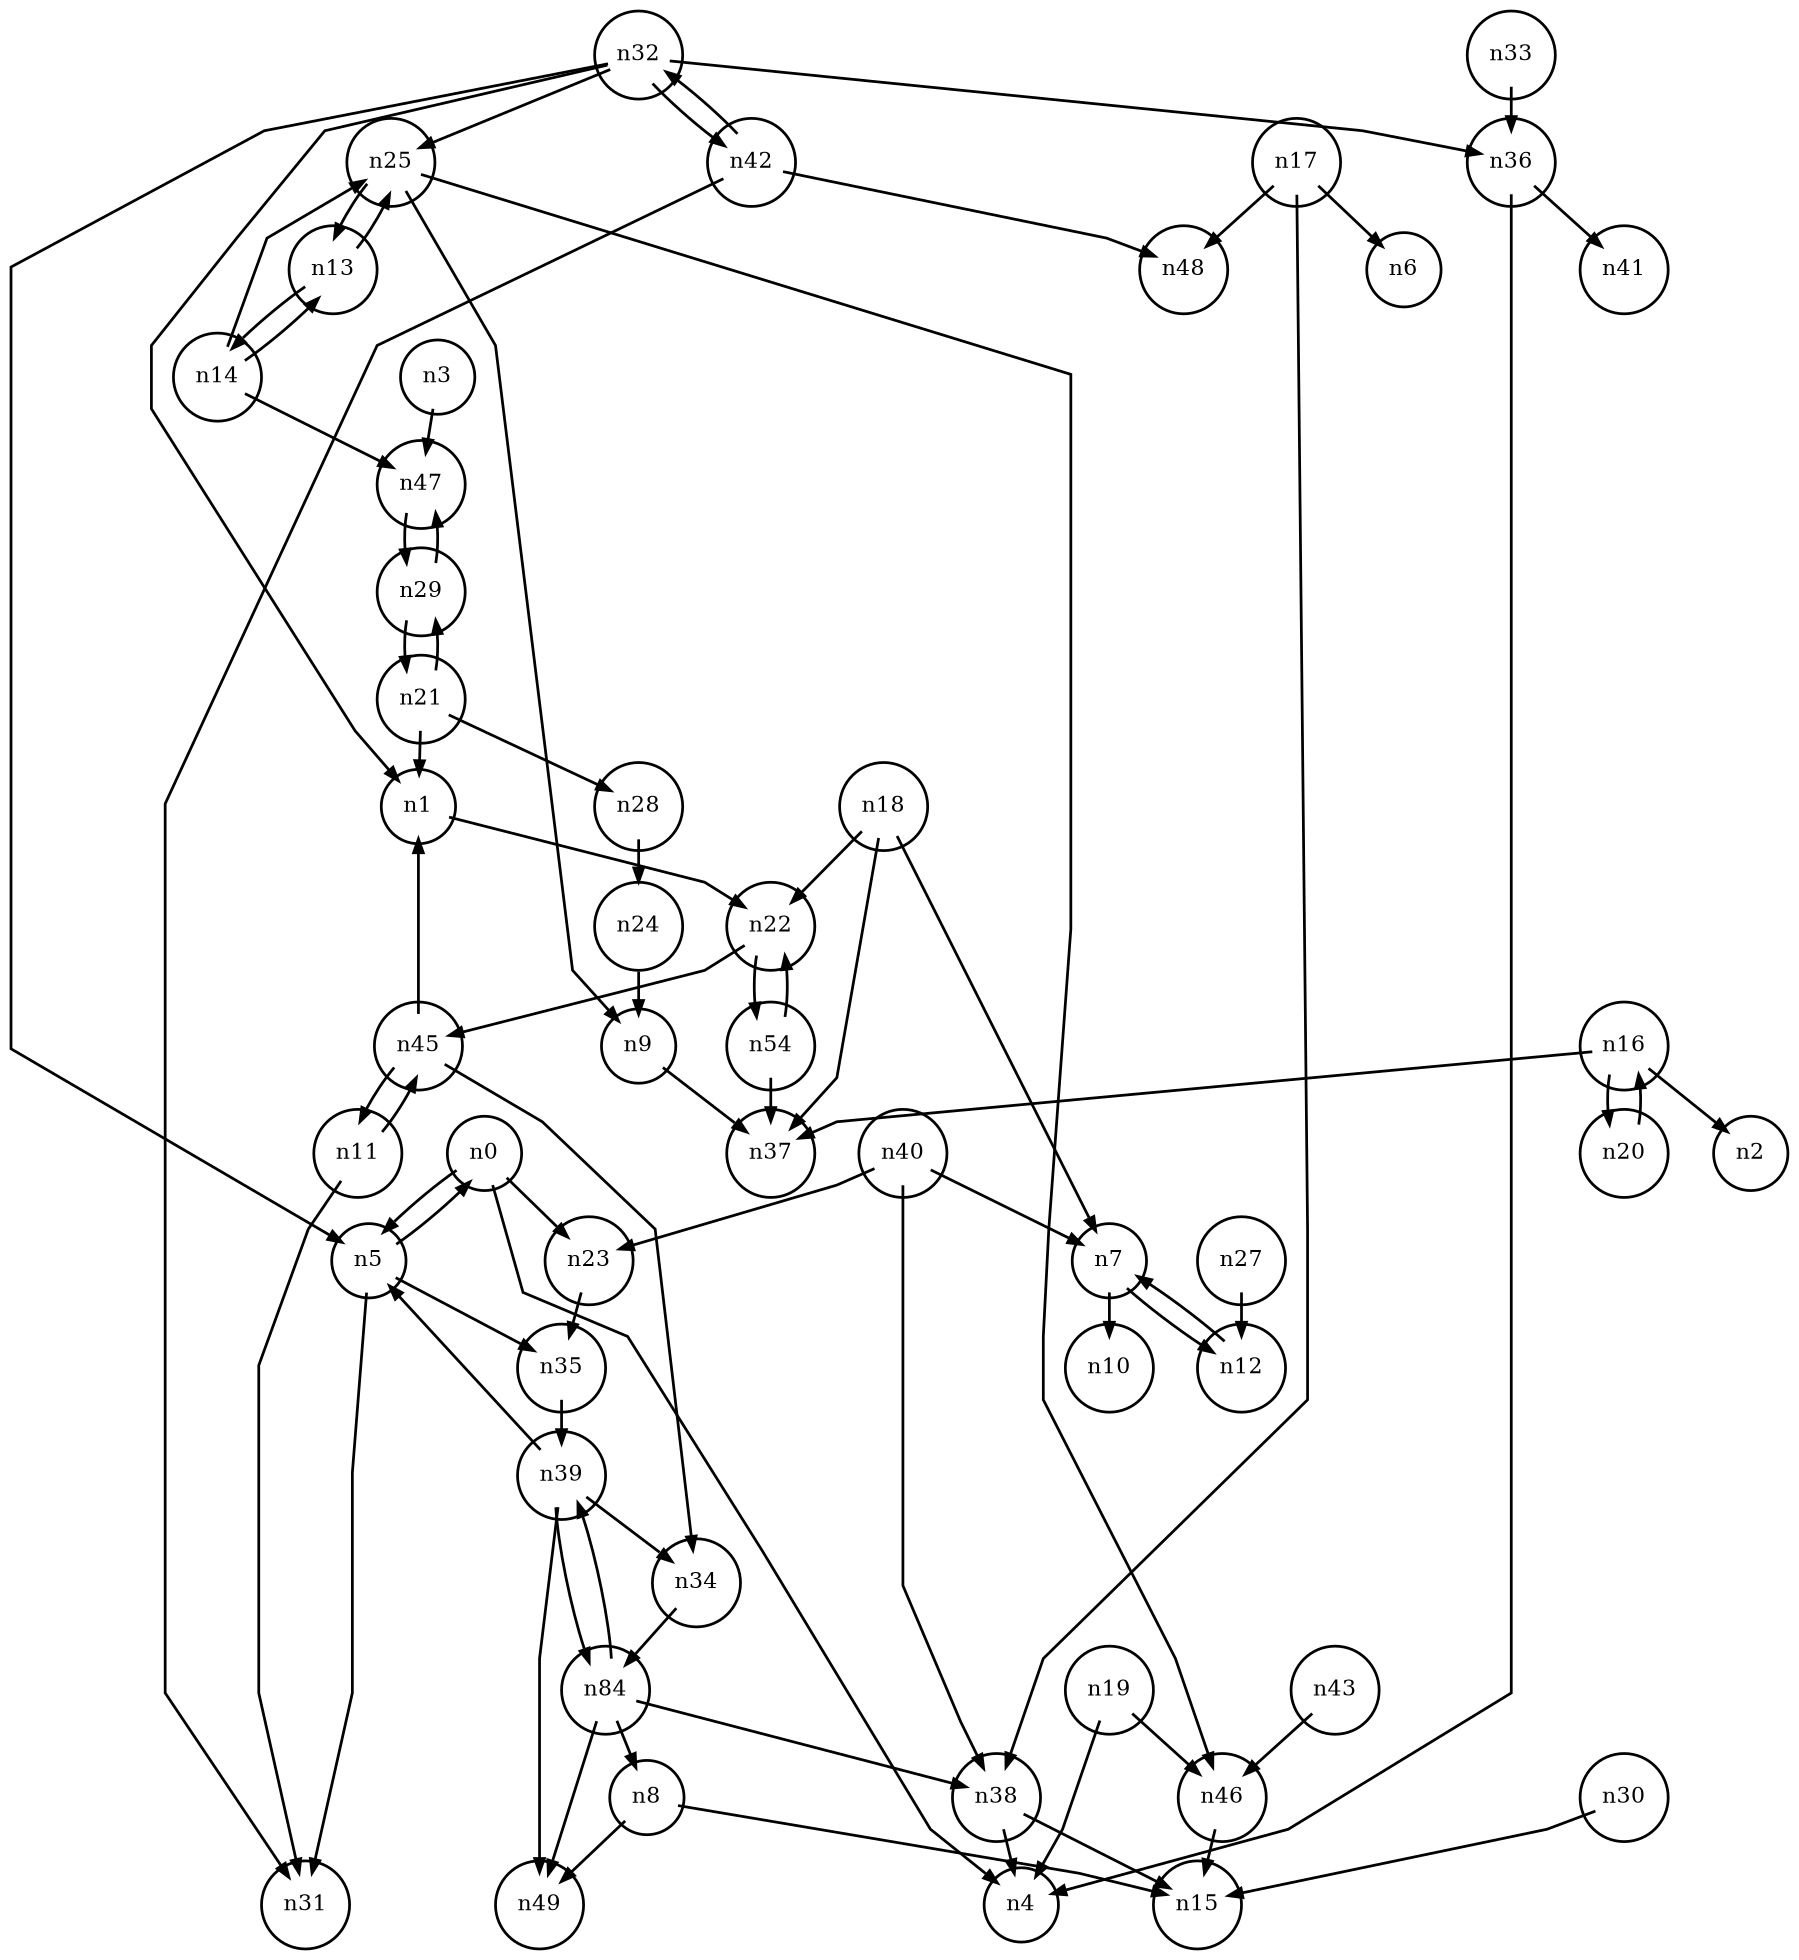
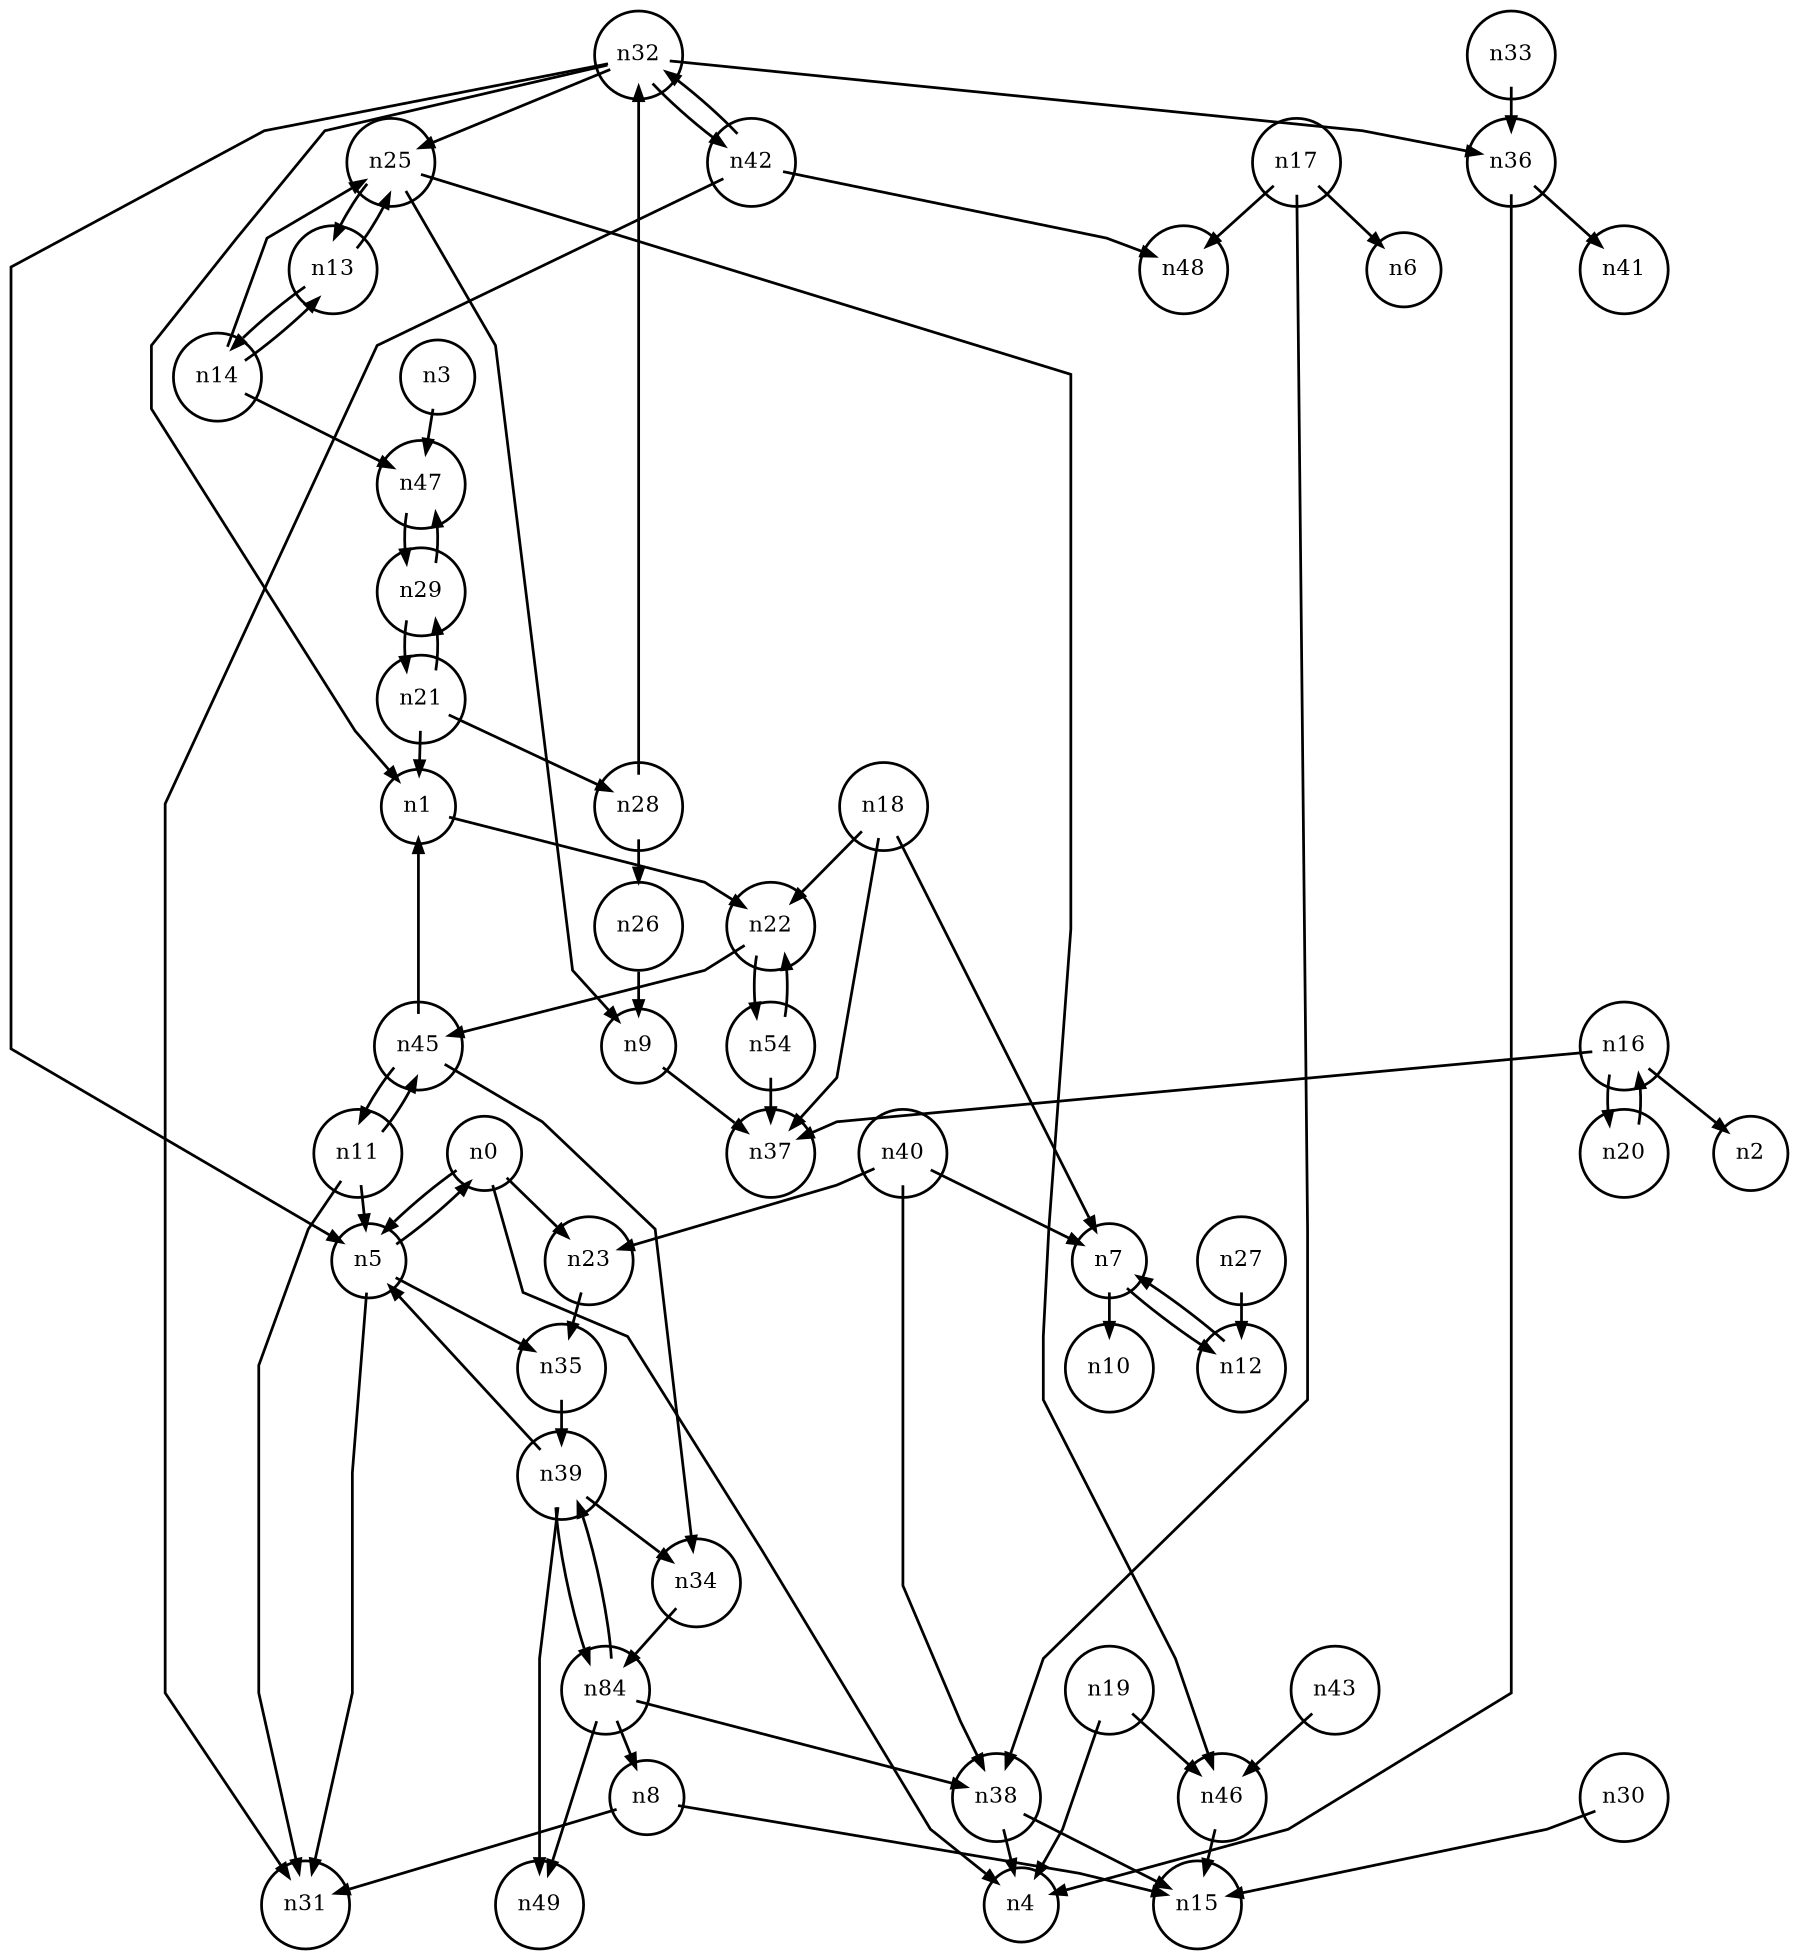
none -> (639, 438)
(639, 926) -> (639, 926)
none -> (363, 1200)
(598, 1846) -> (483, 1849)
